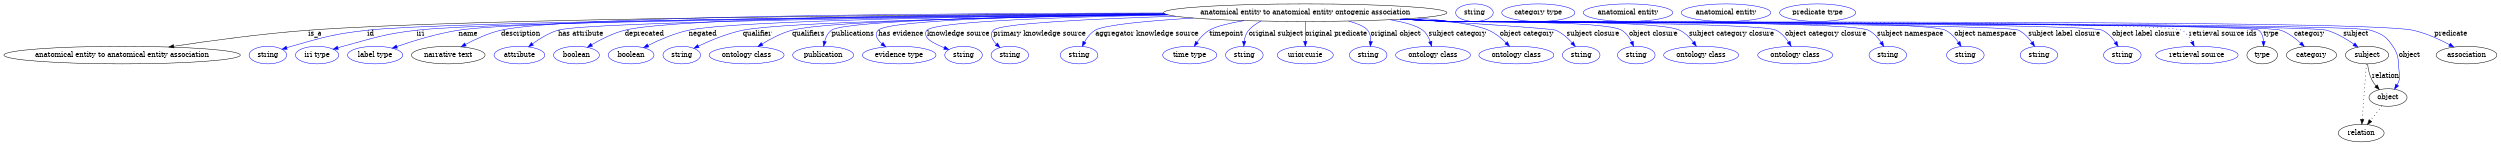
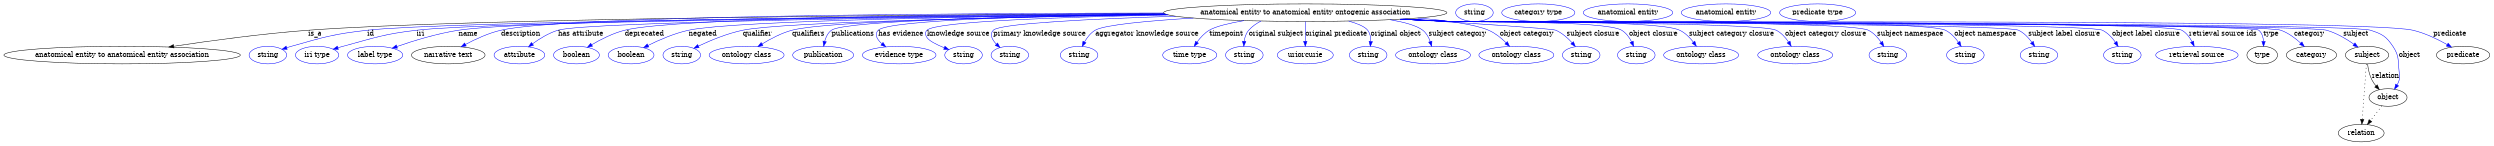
(1799, 22) -> (1799, 22)
(2467, 55) -> (2463, 55)
